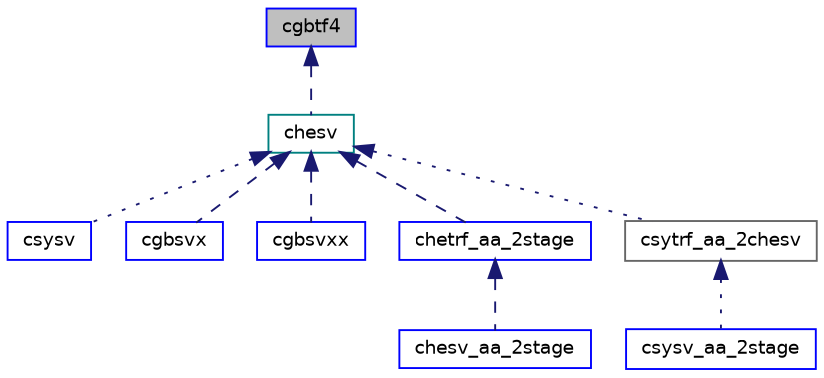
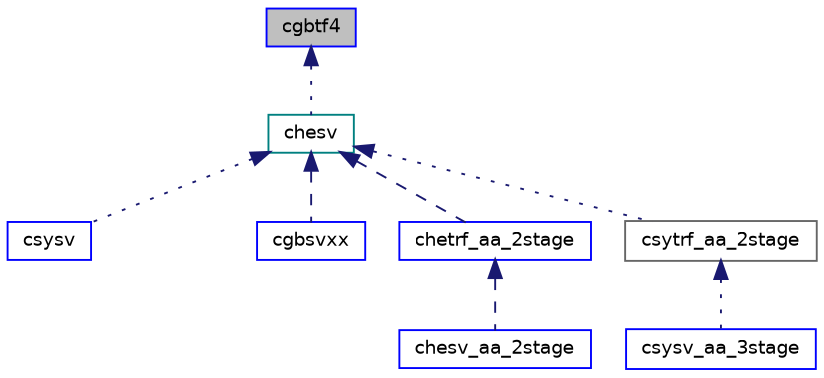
(311, 91) -> (311, 91)
(175, 241) -> none
(721, 241) -> (721, 241)
(721, 349) -> (721, 349)
